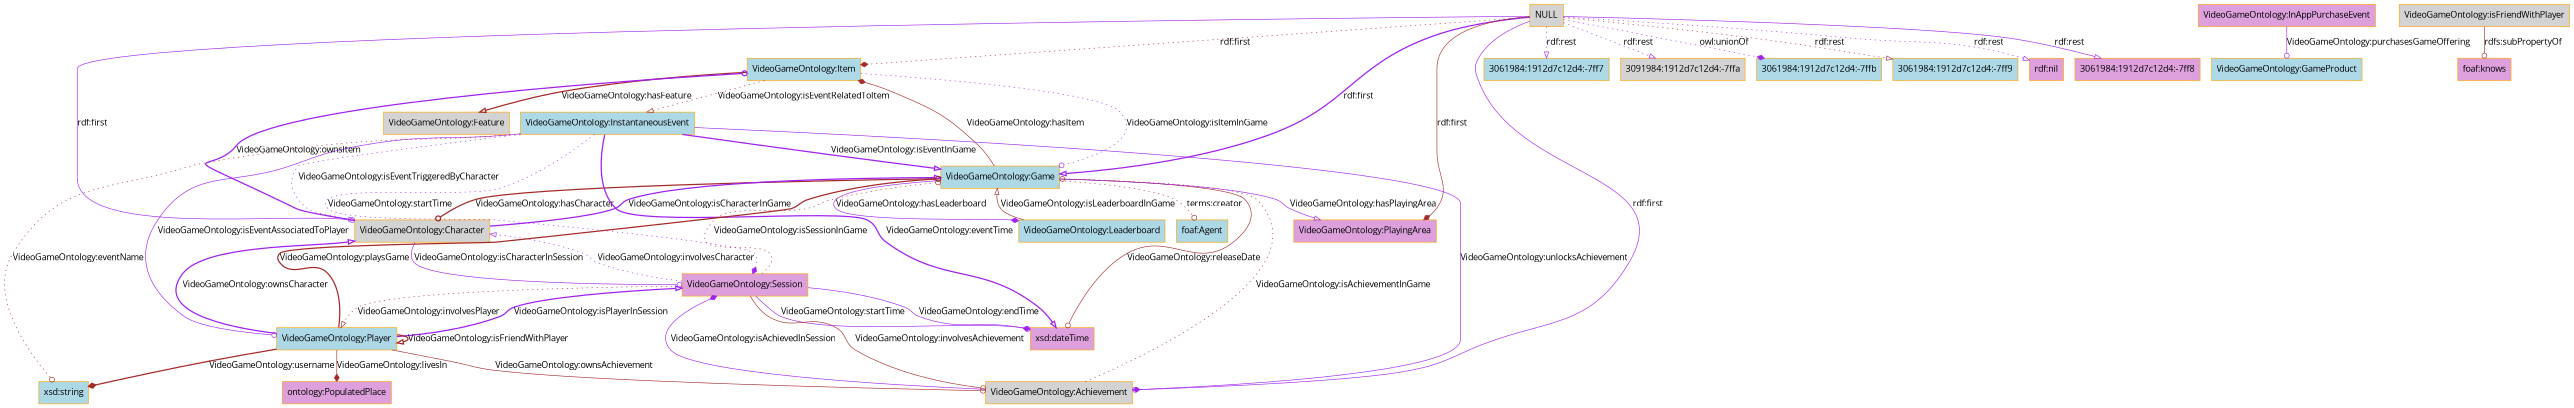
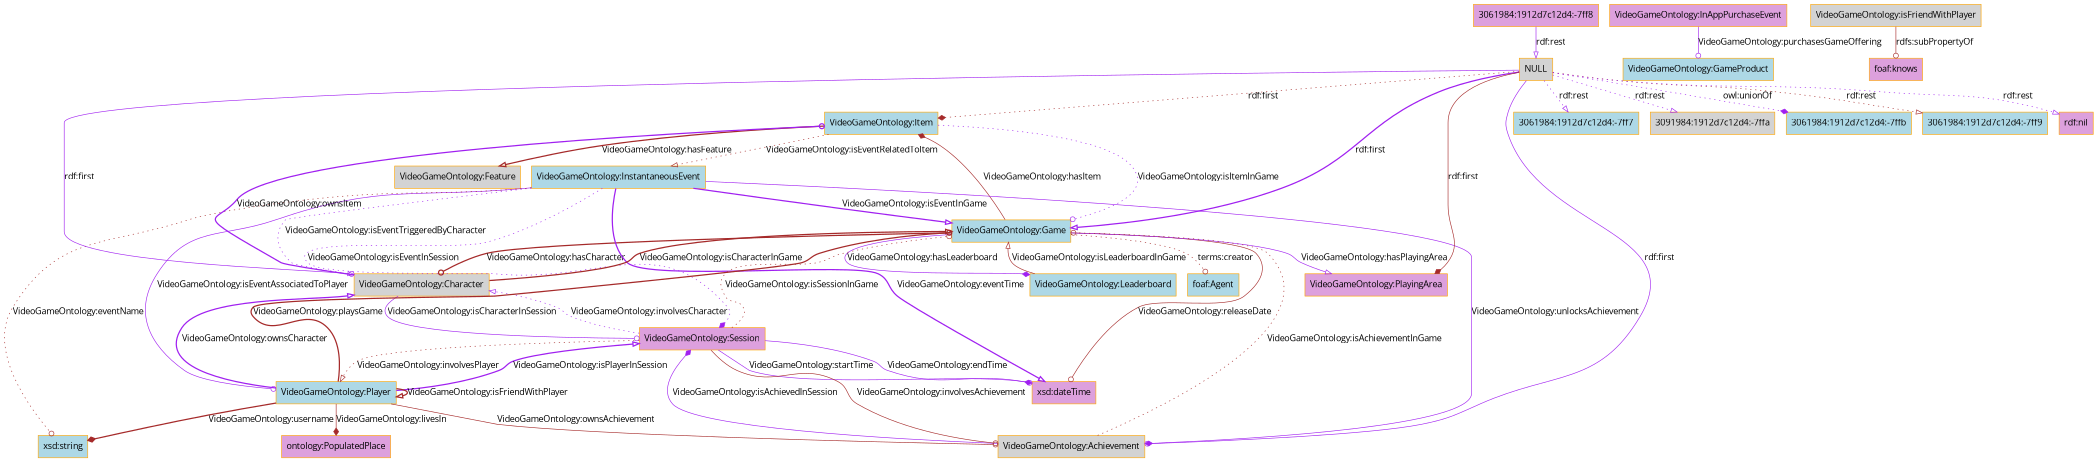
(1830, 25) -> (1536, 39)
(687, 188) -> (680, 245)
(390, 204) -> (383, 258)
